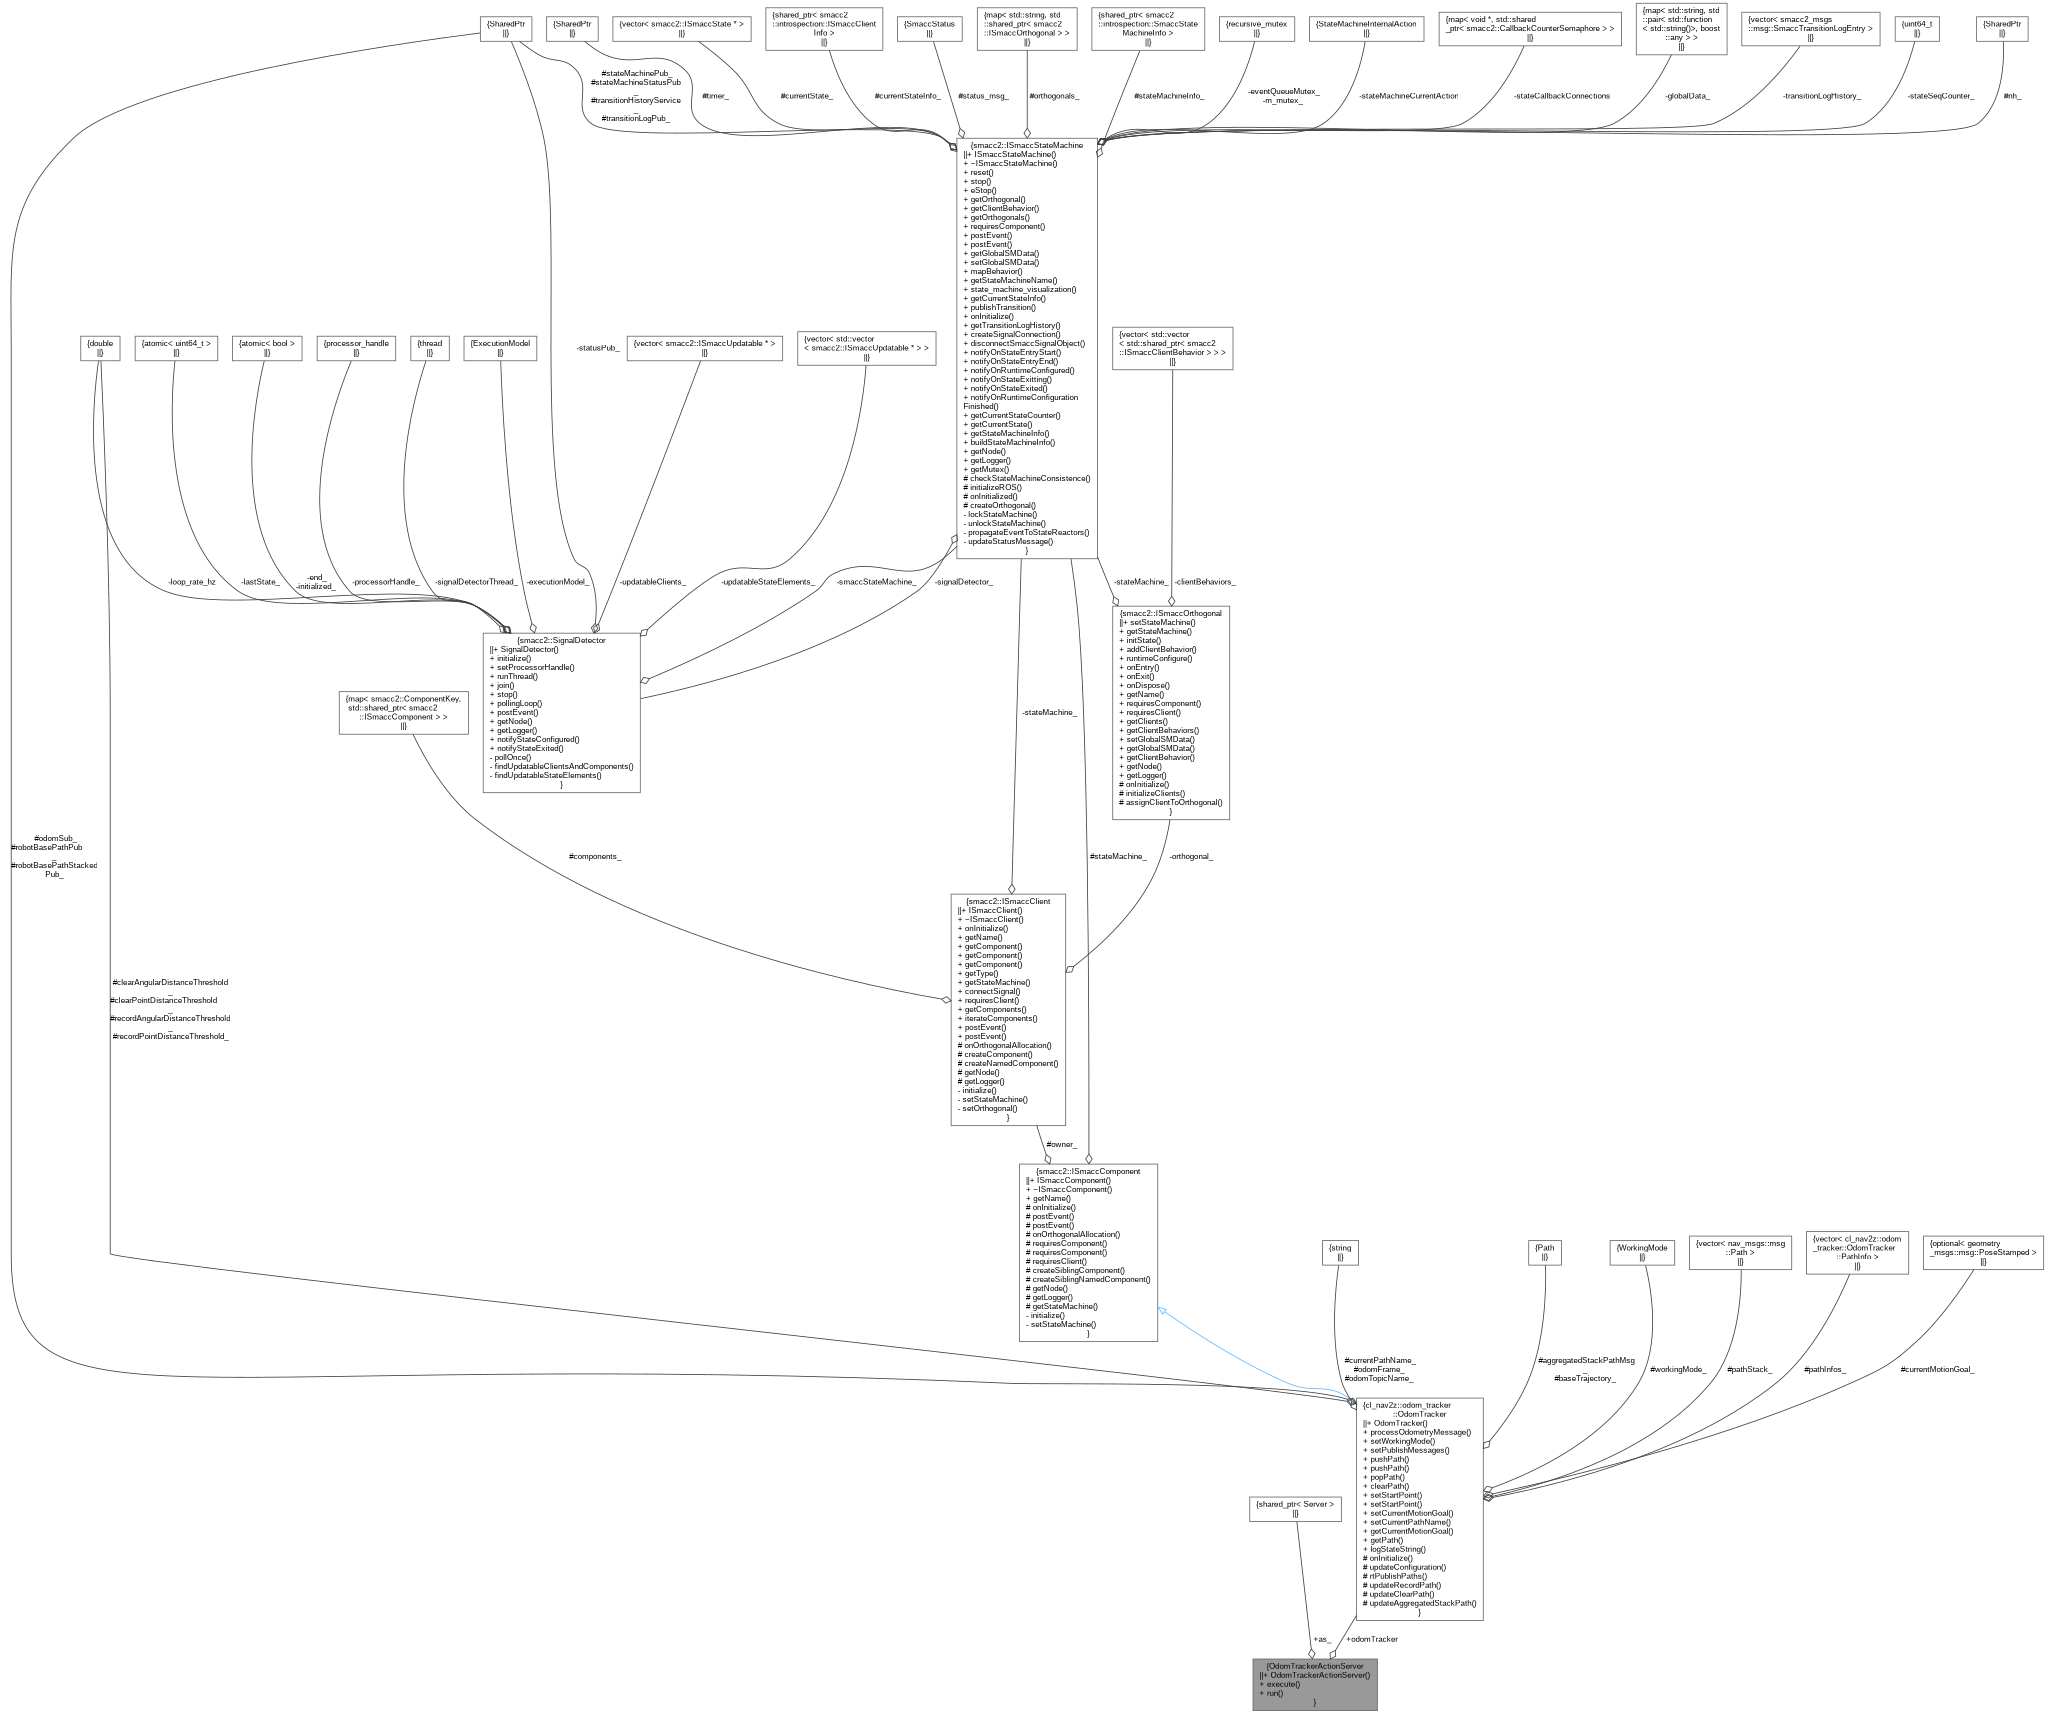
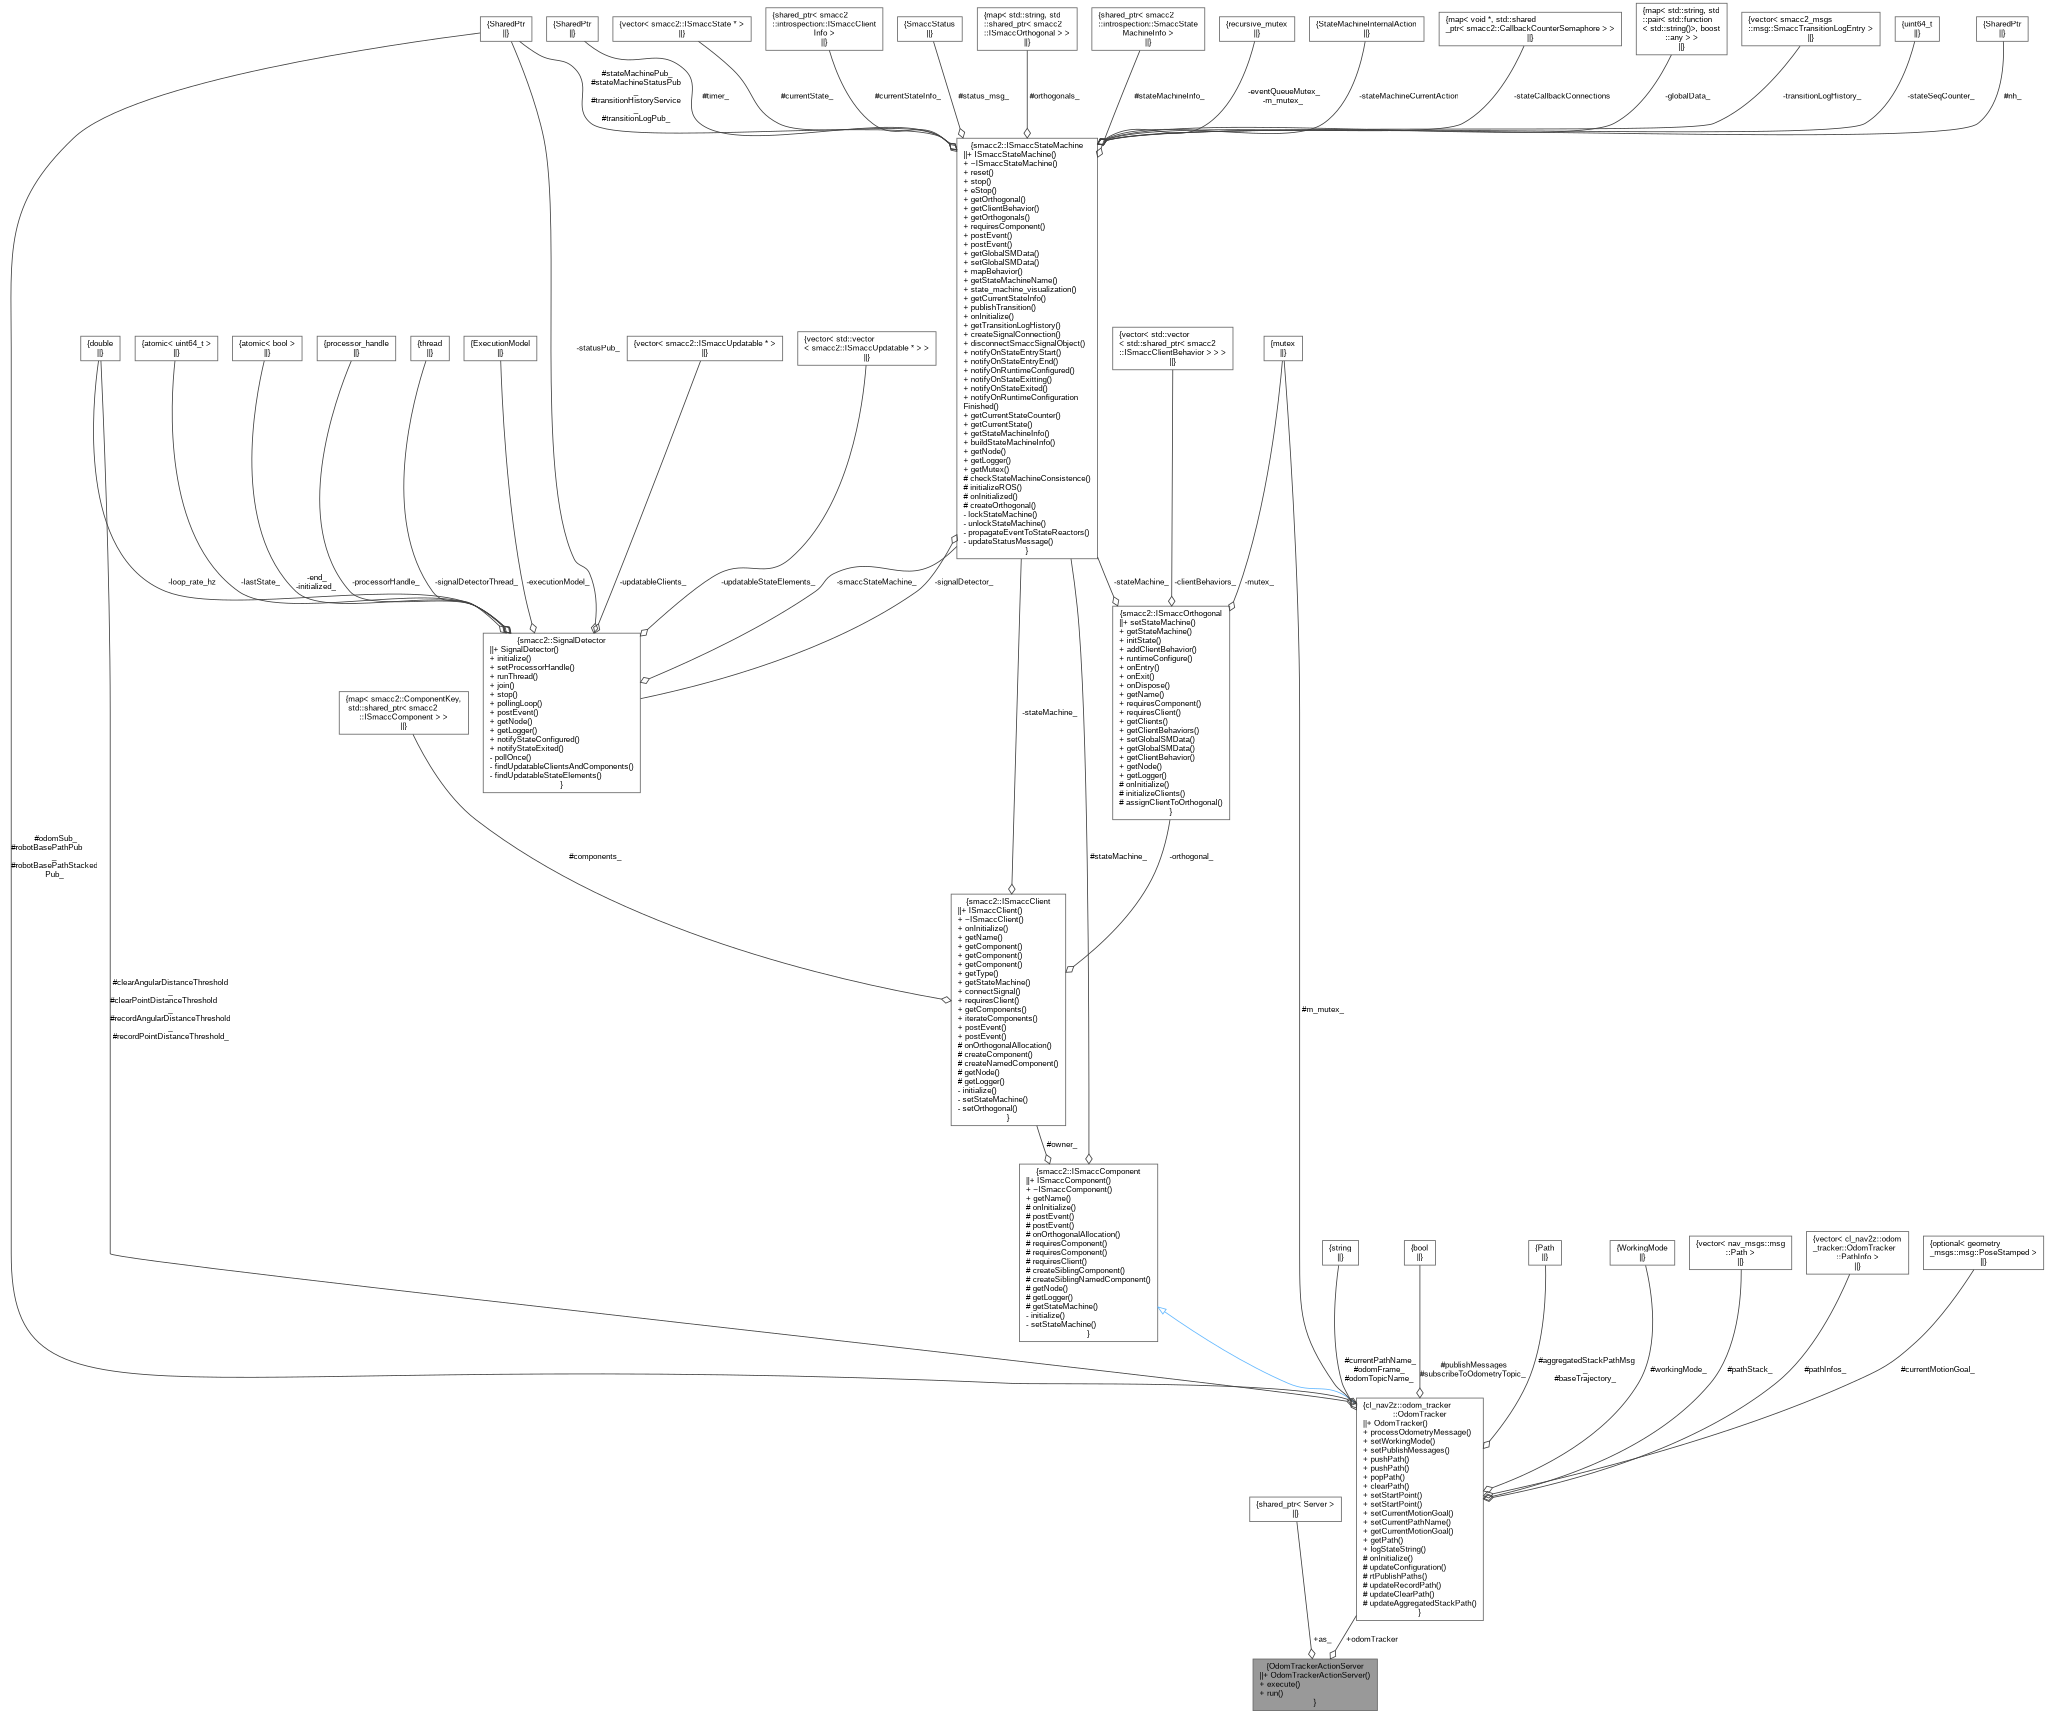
none -> (1283, 348)
none -> (1420, 1253)
